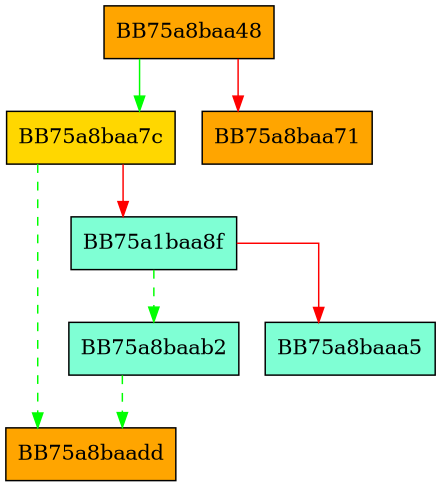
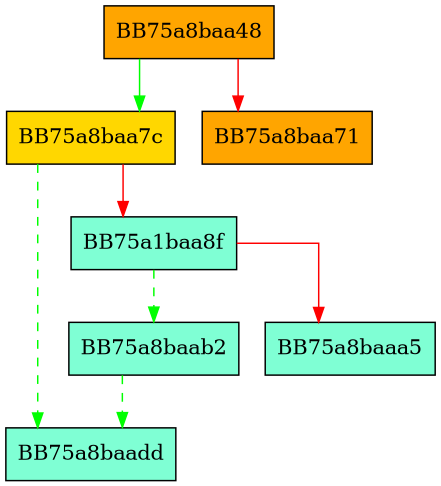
(91, 454) -> (91, 454)
